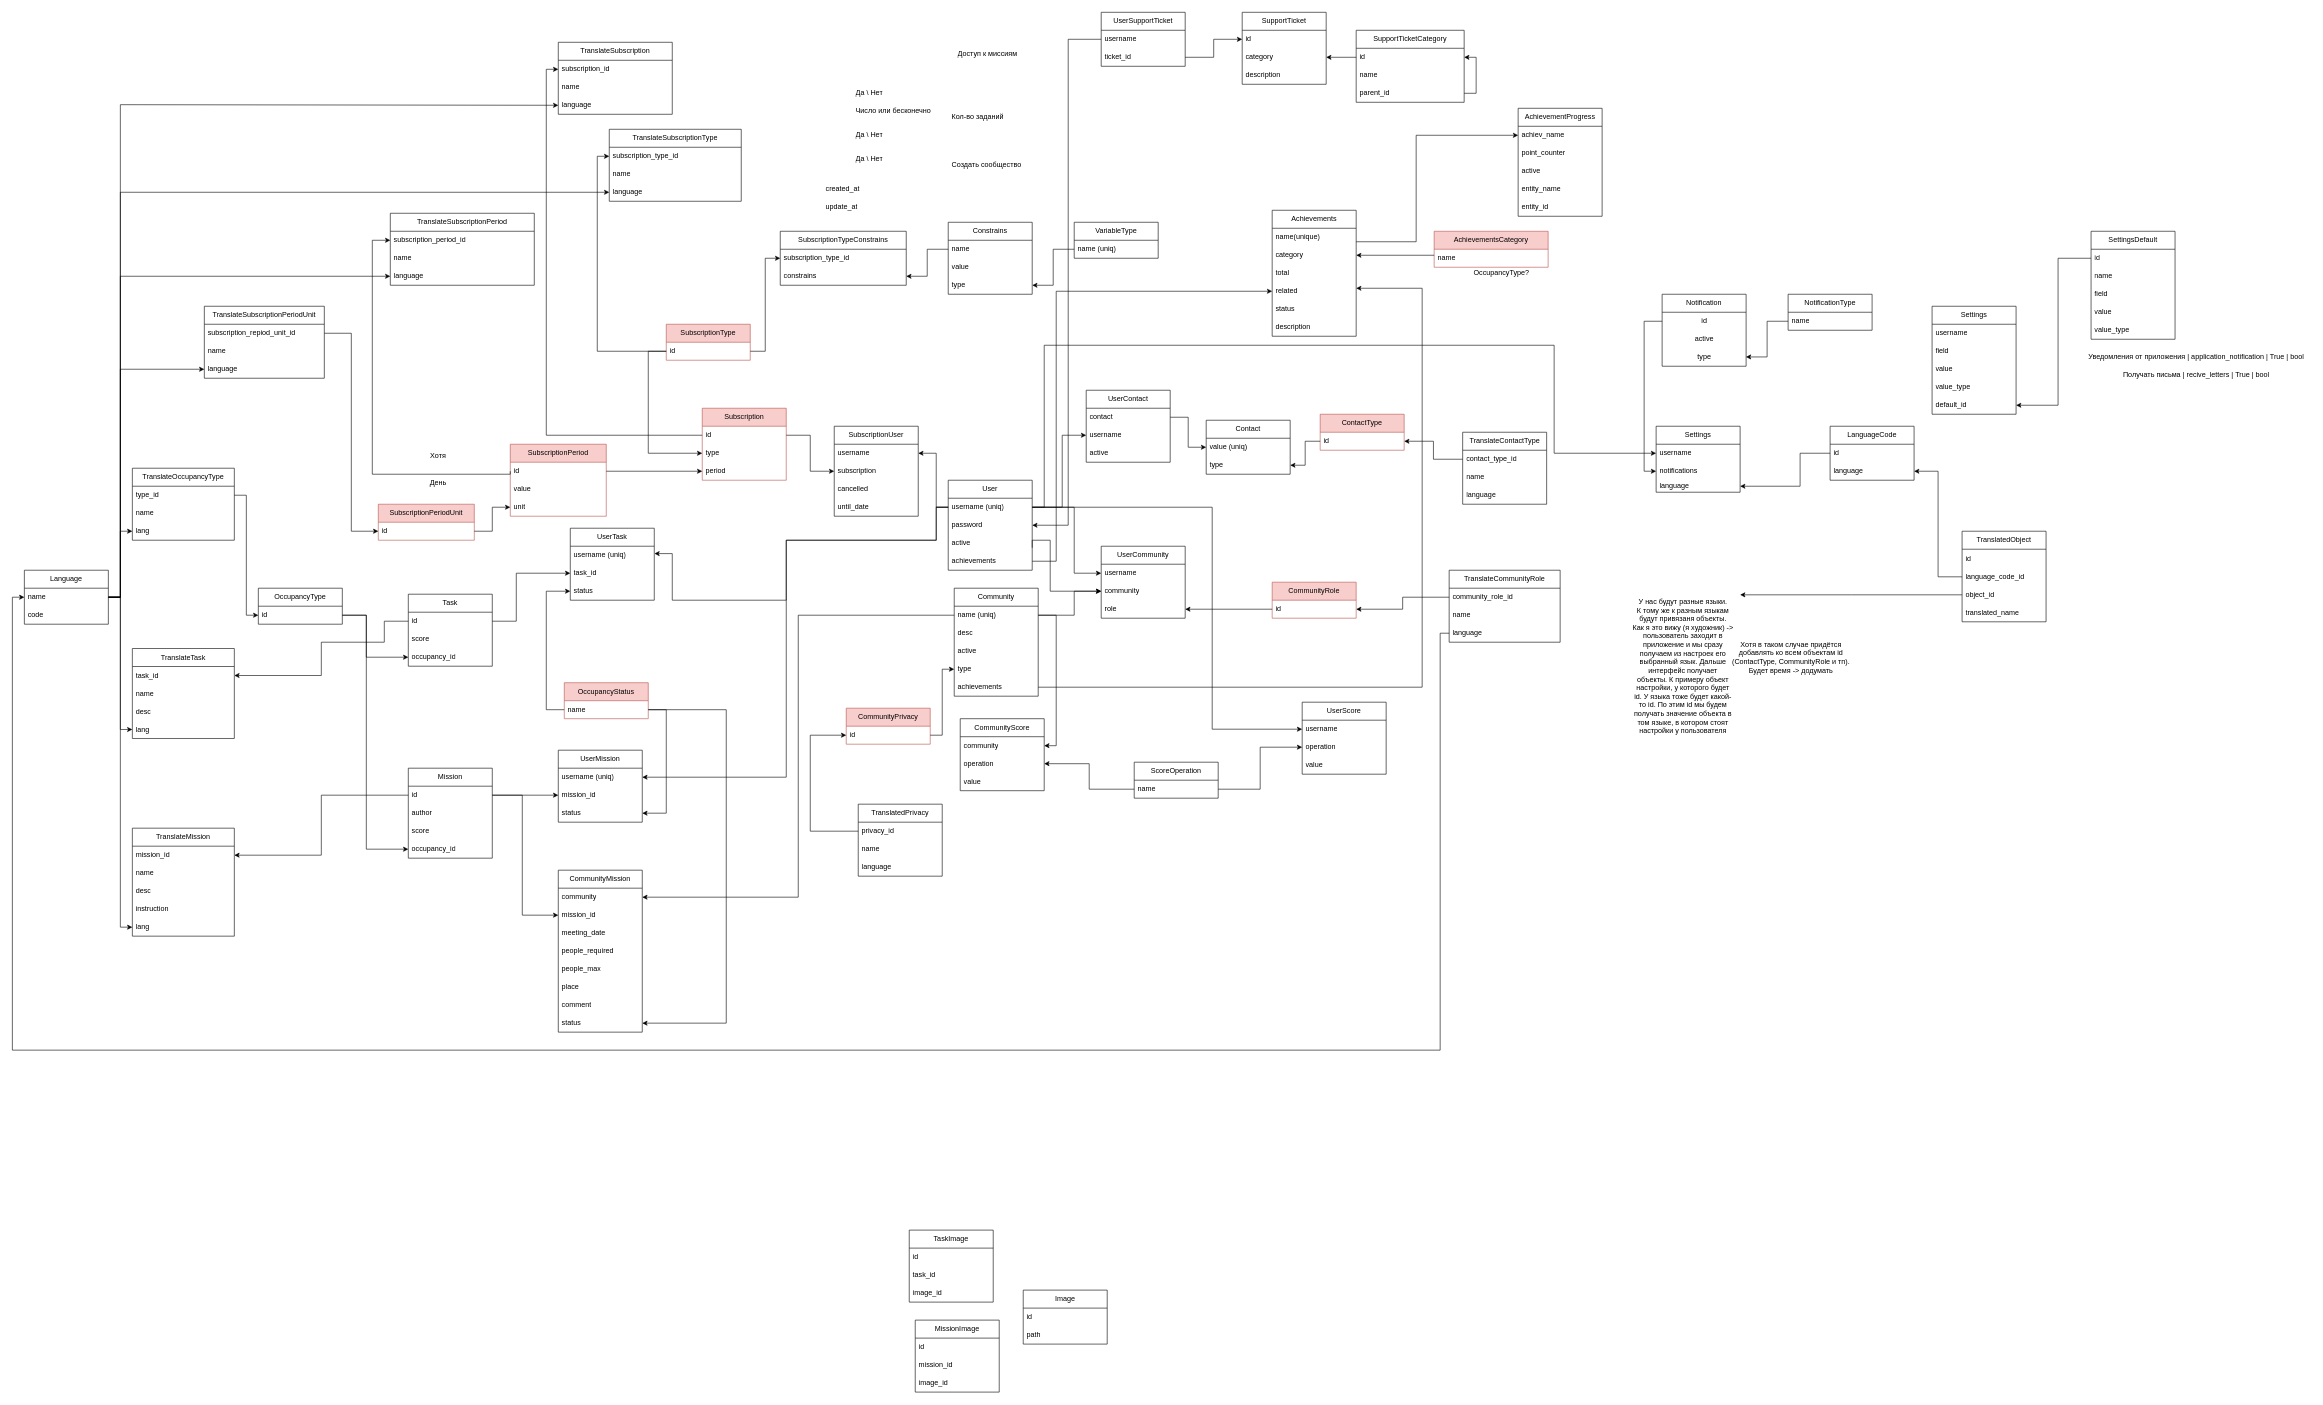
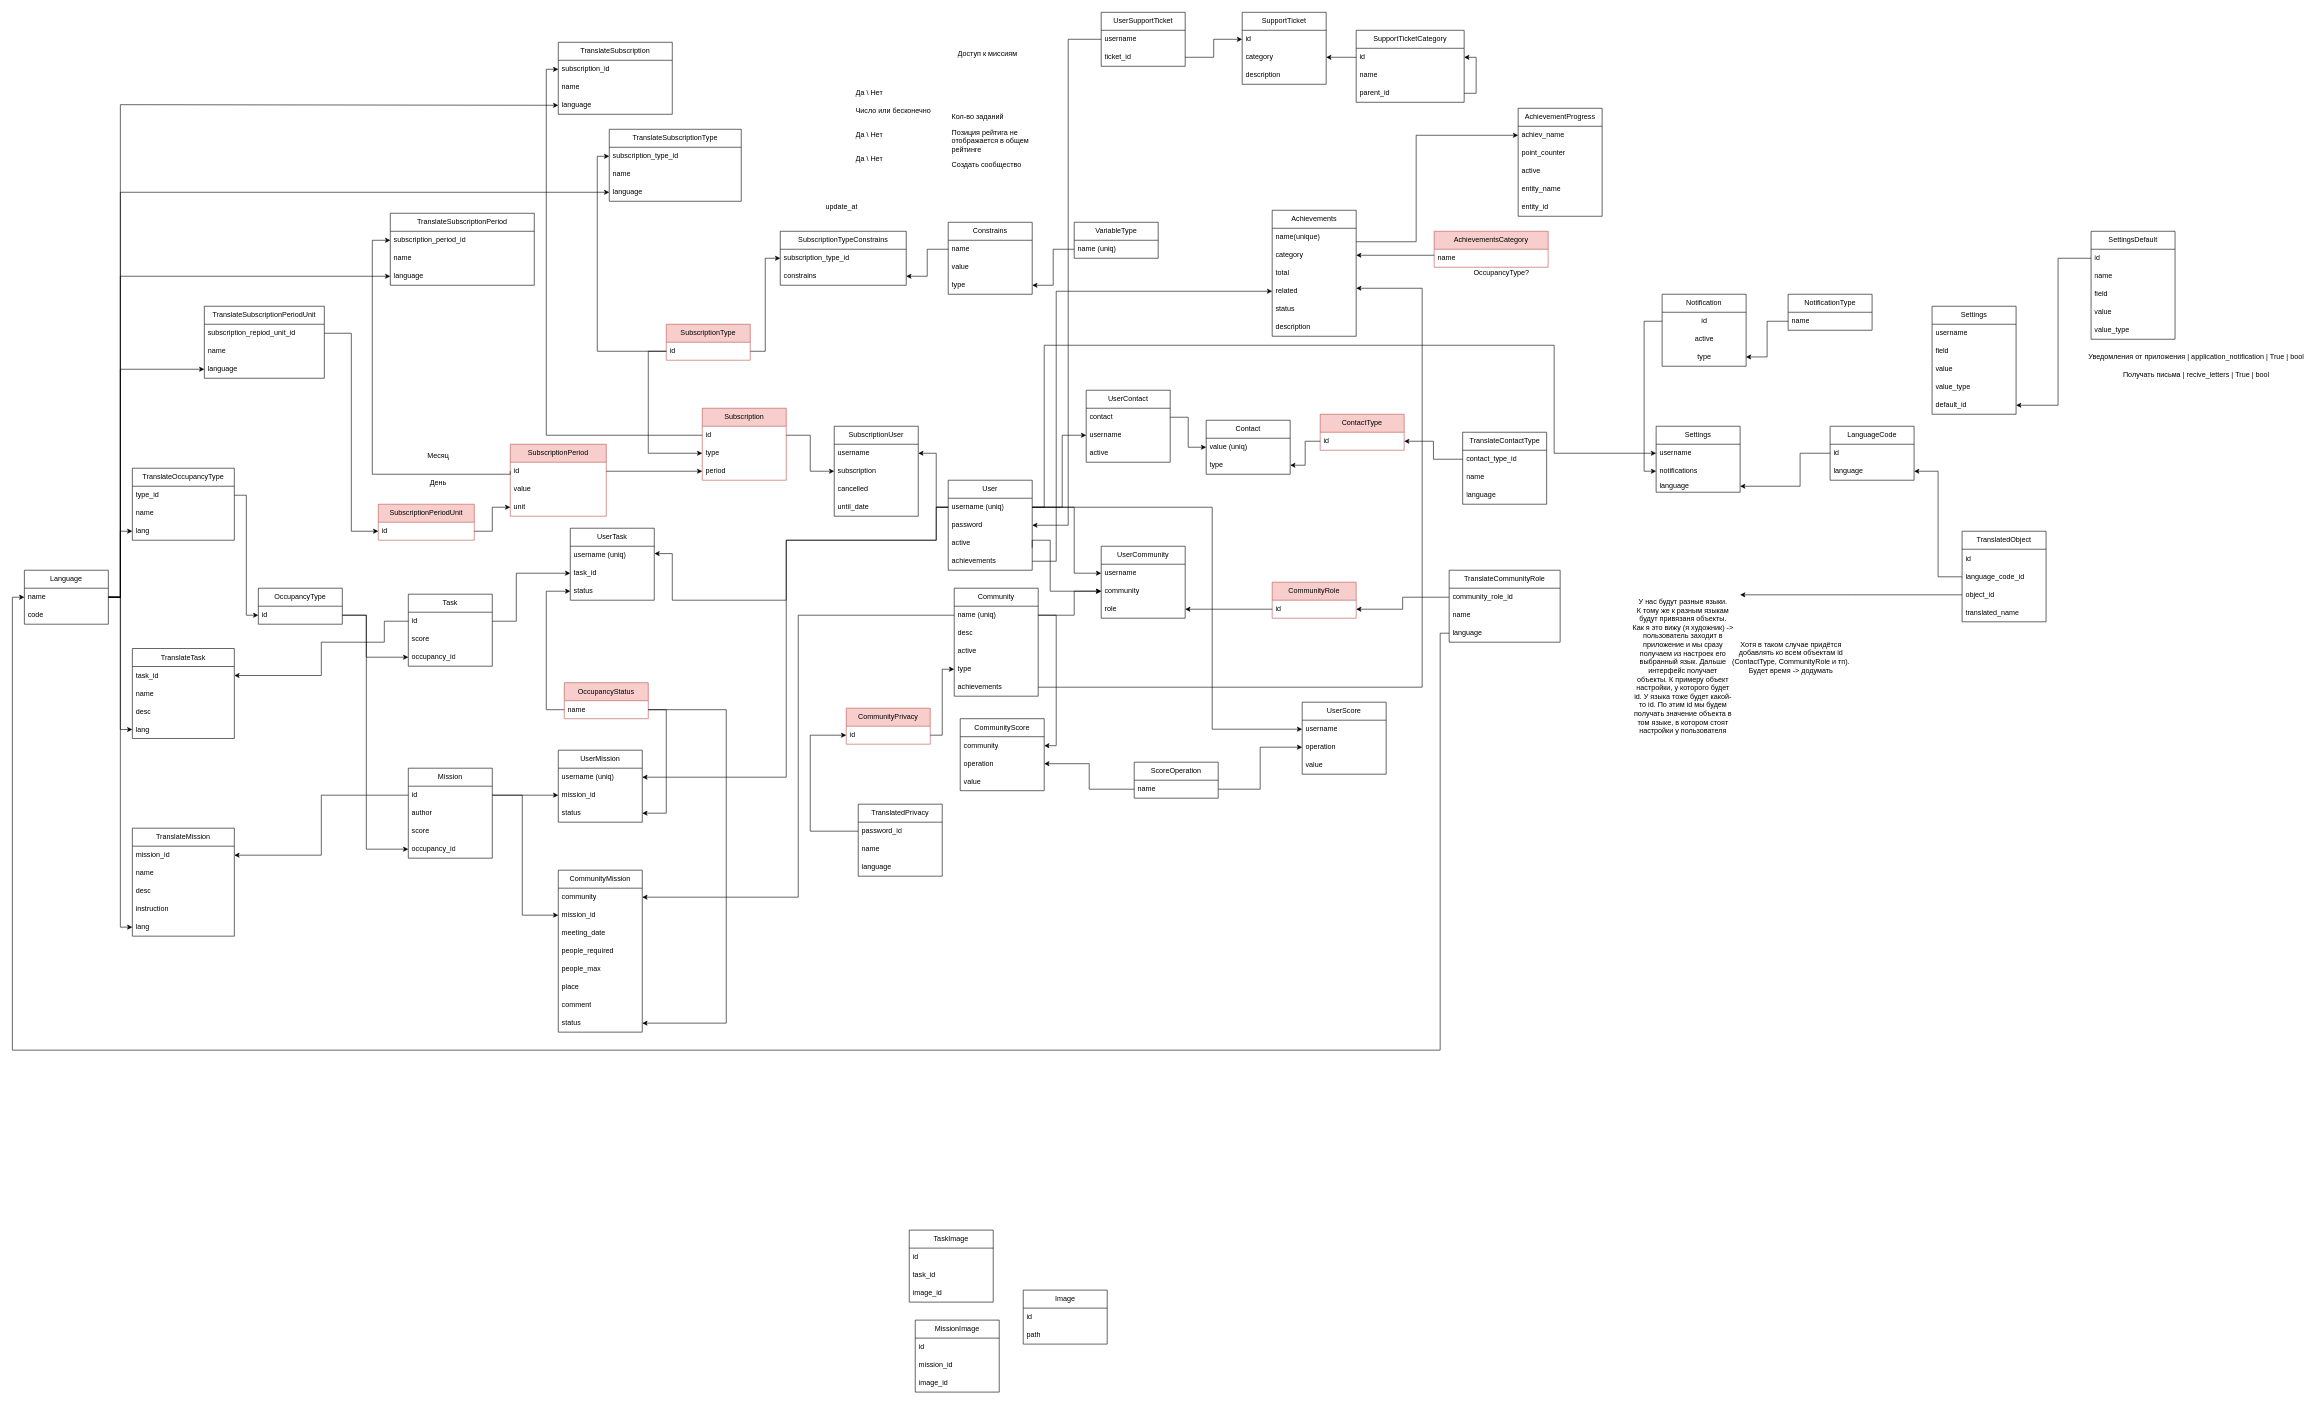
none -> (999, 141)
(864, 189) -> none
(438, 456) -> (438, 456)
(880, 831) -> (883, 831)
